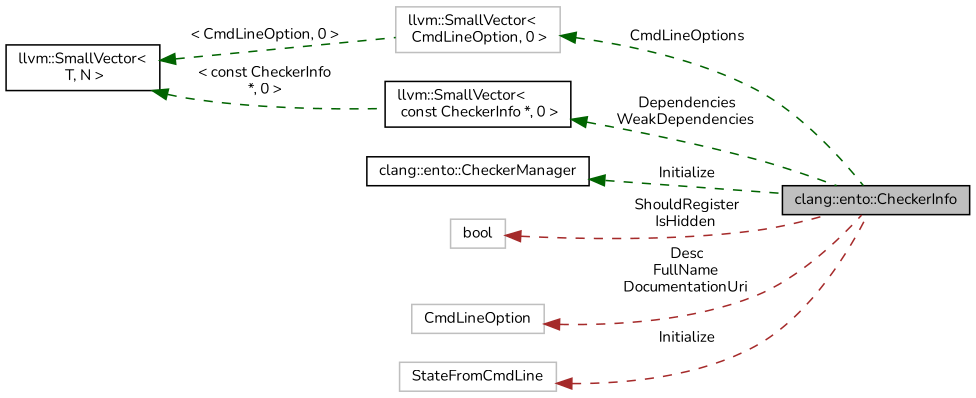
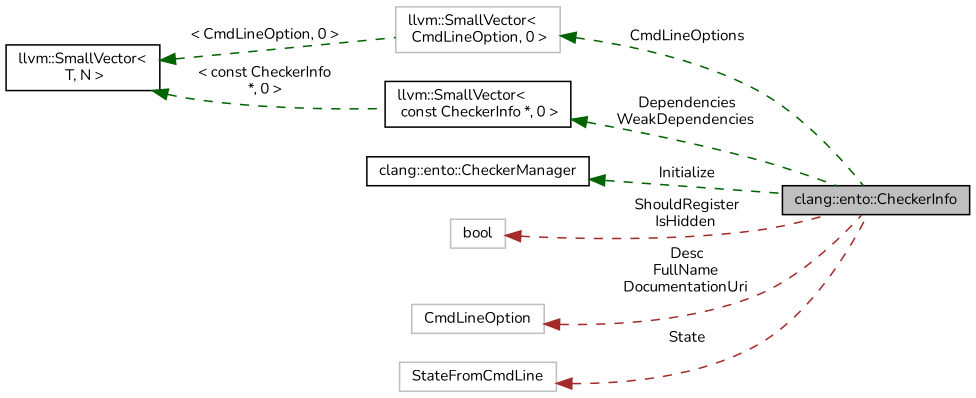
(686, 338) -> (686, 338)
